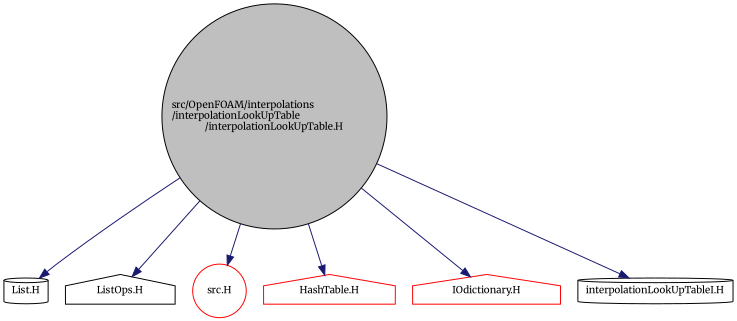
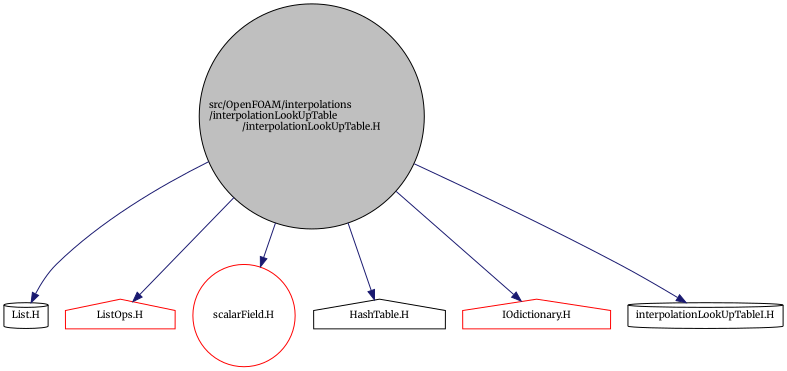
(120, 291) -> (120, 316)
(219, 291) -> (244, 316)
(329, 291) -> (380, 316)
